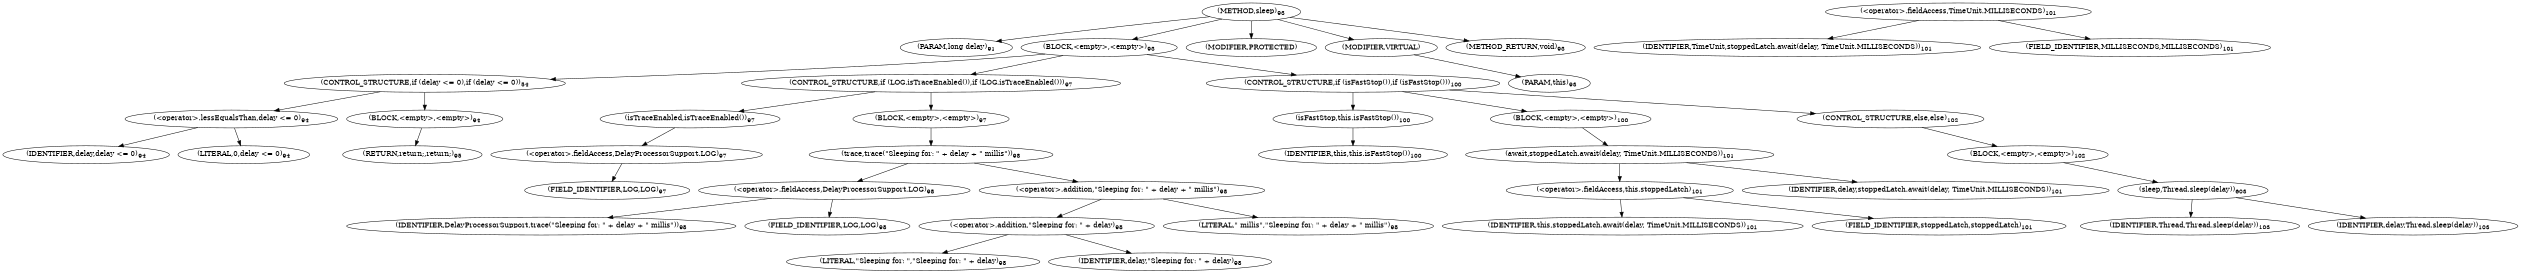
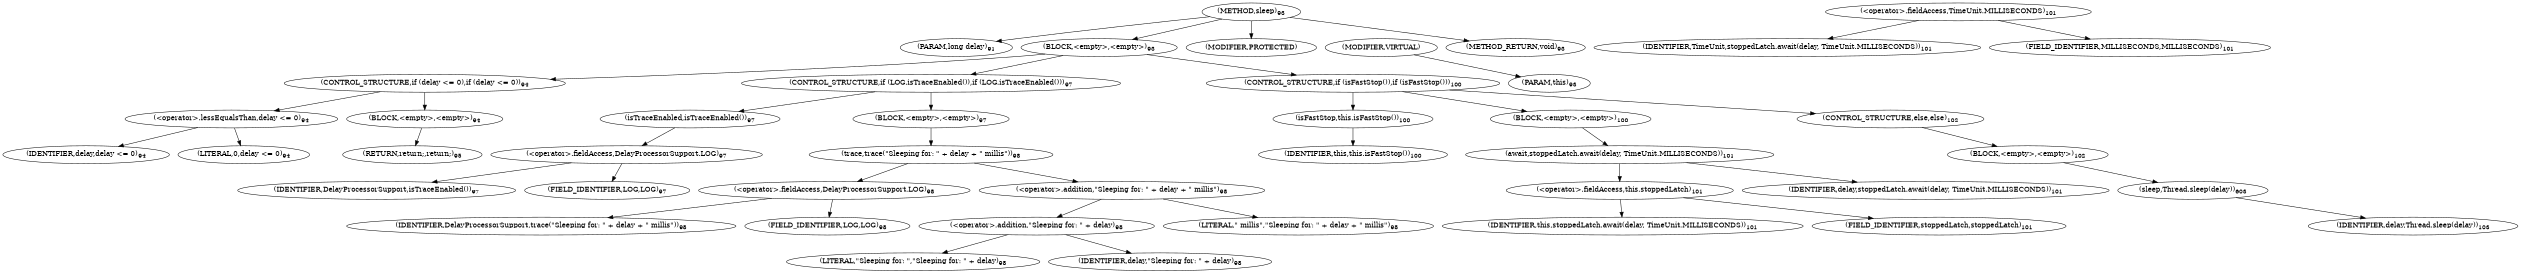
(1313, 29) -> none
(525, 83) -> (525, 83)
none -> (377, 190)
(2190, 226) -> none
